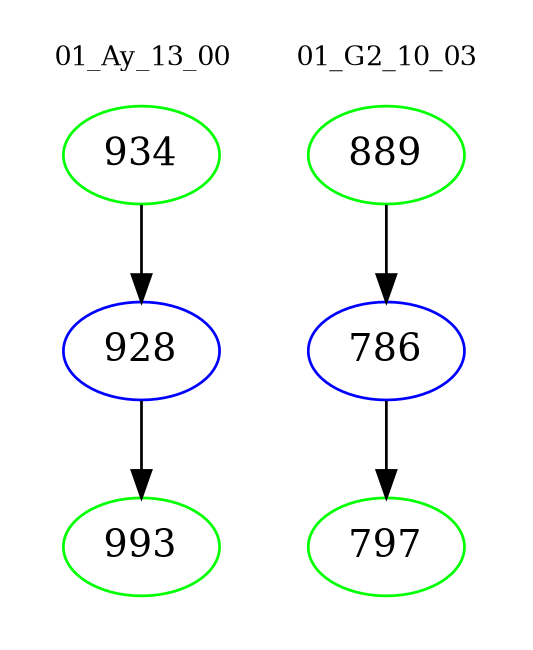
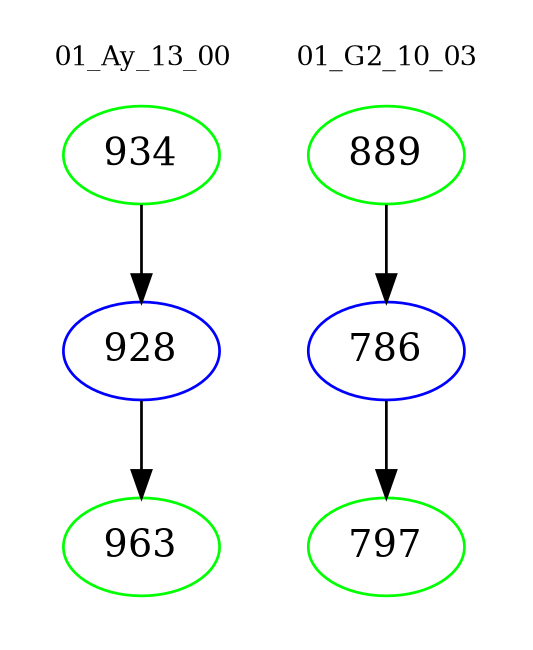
(141, 547) -> (141, 547)
